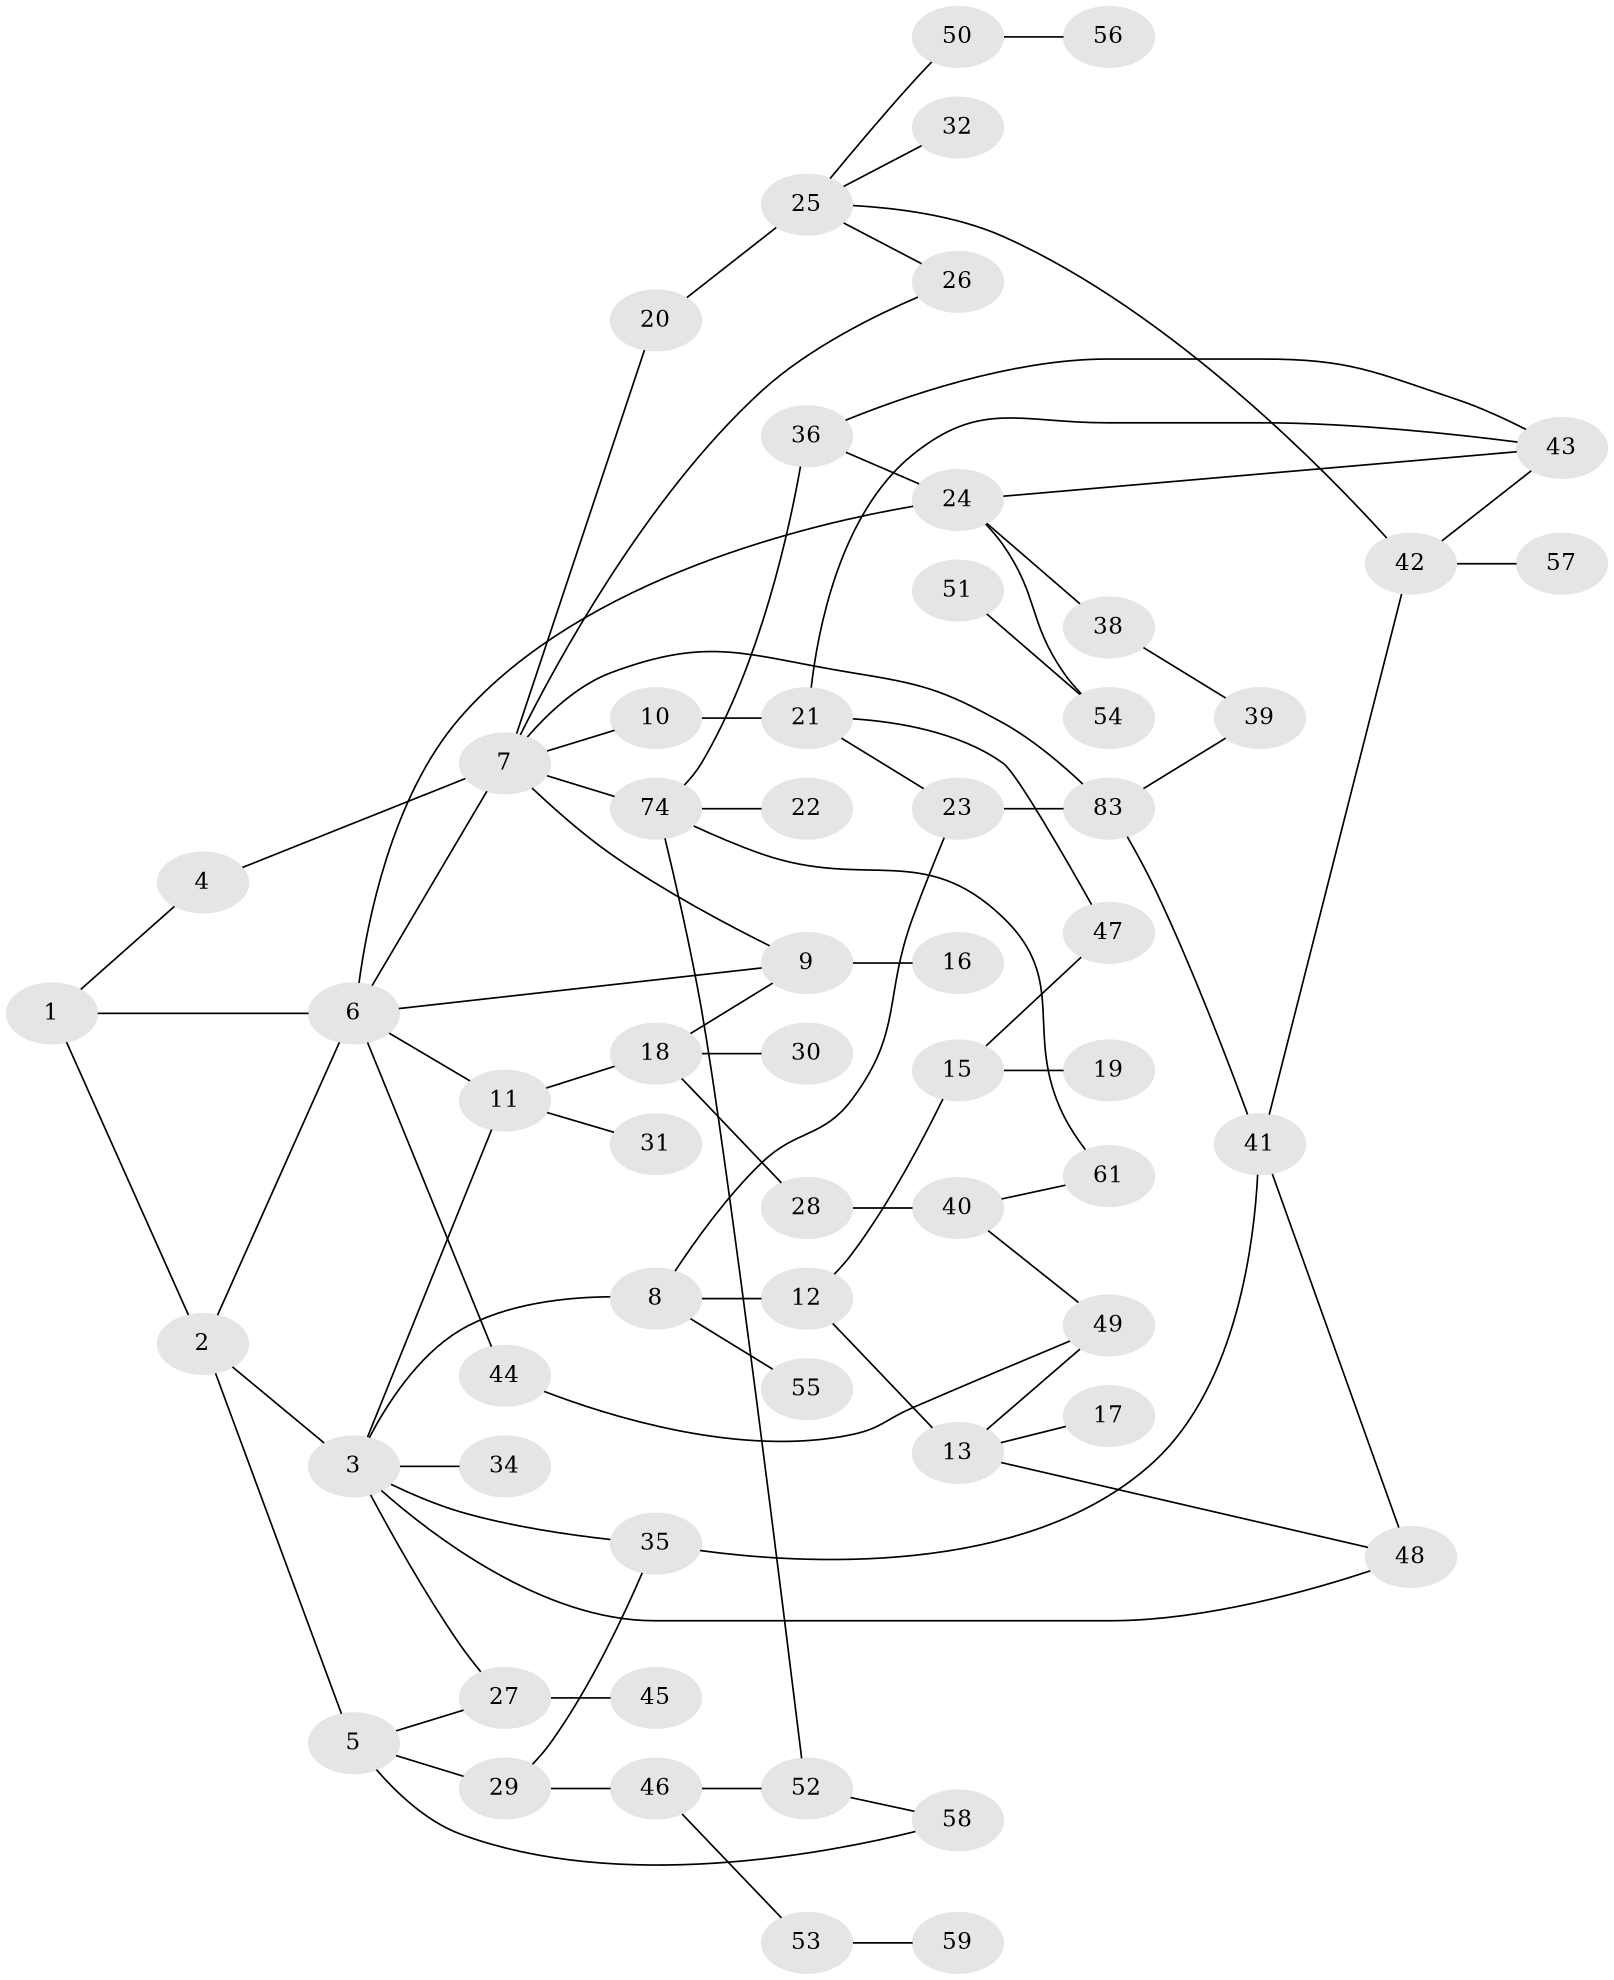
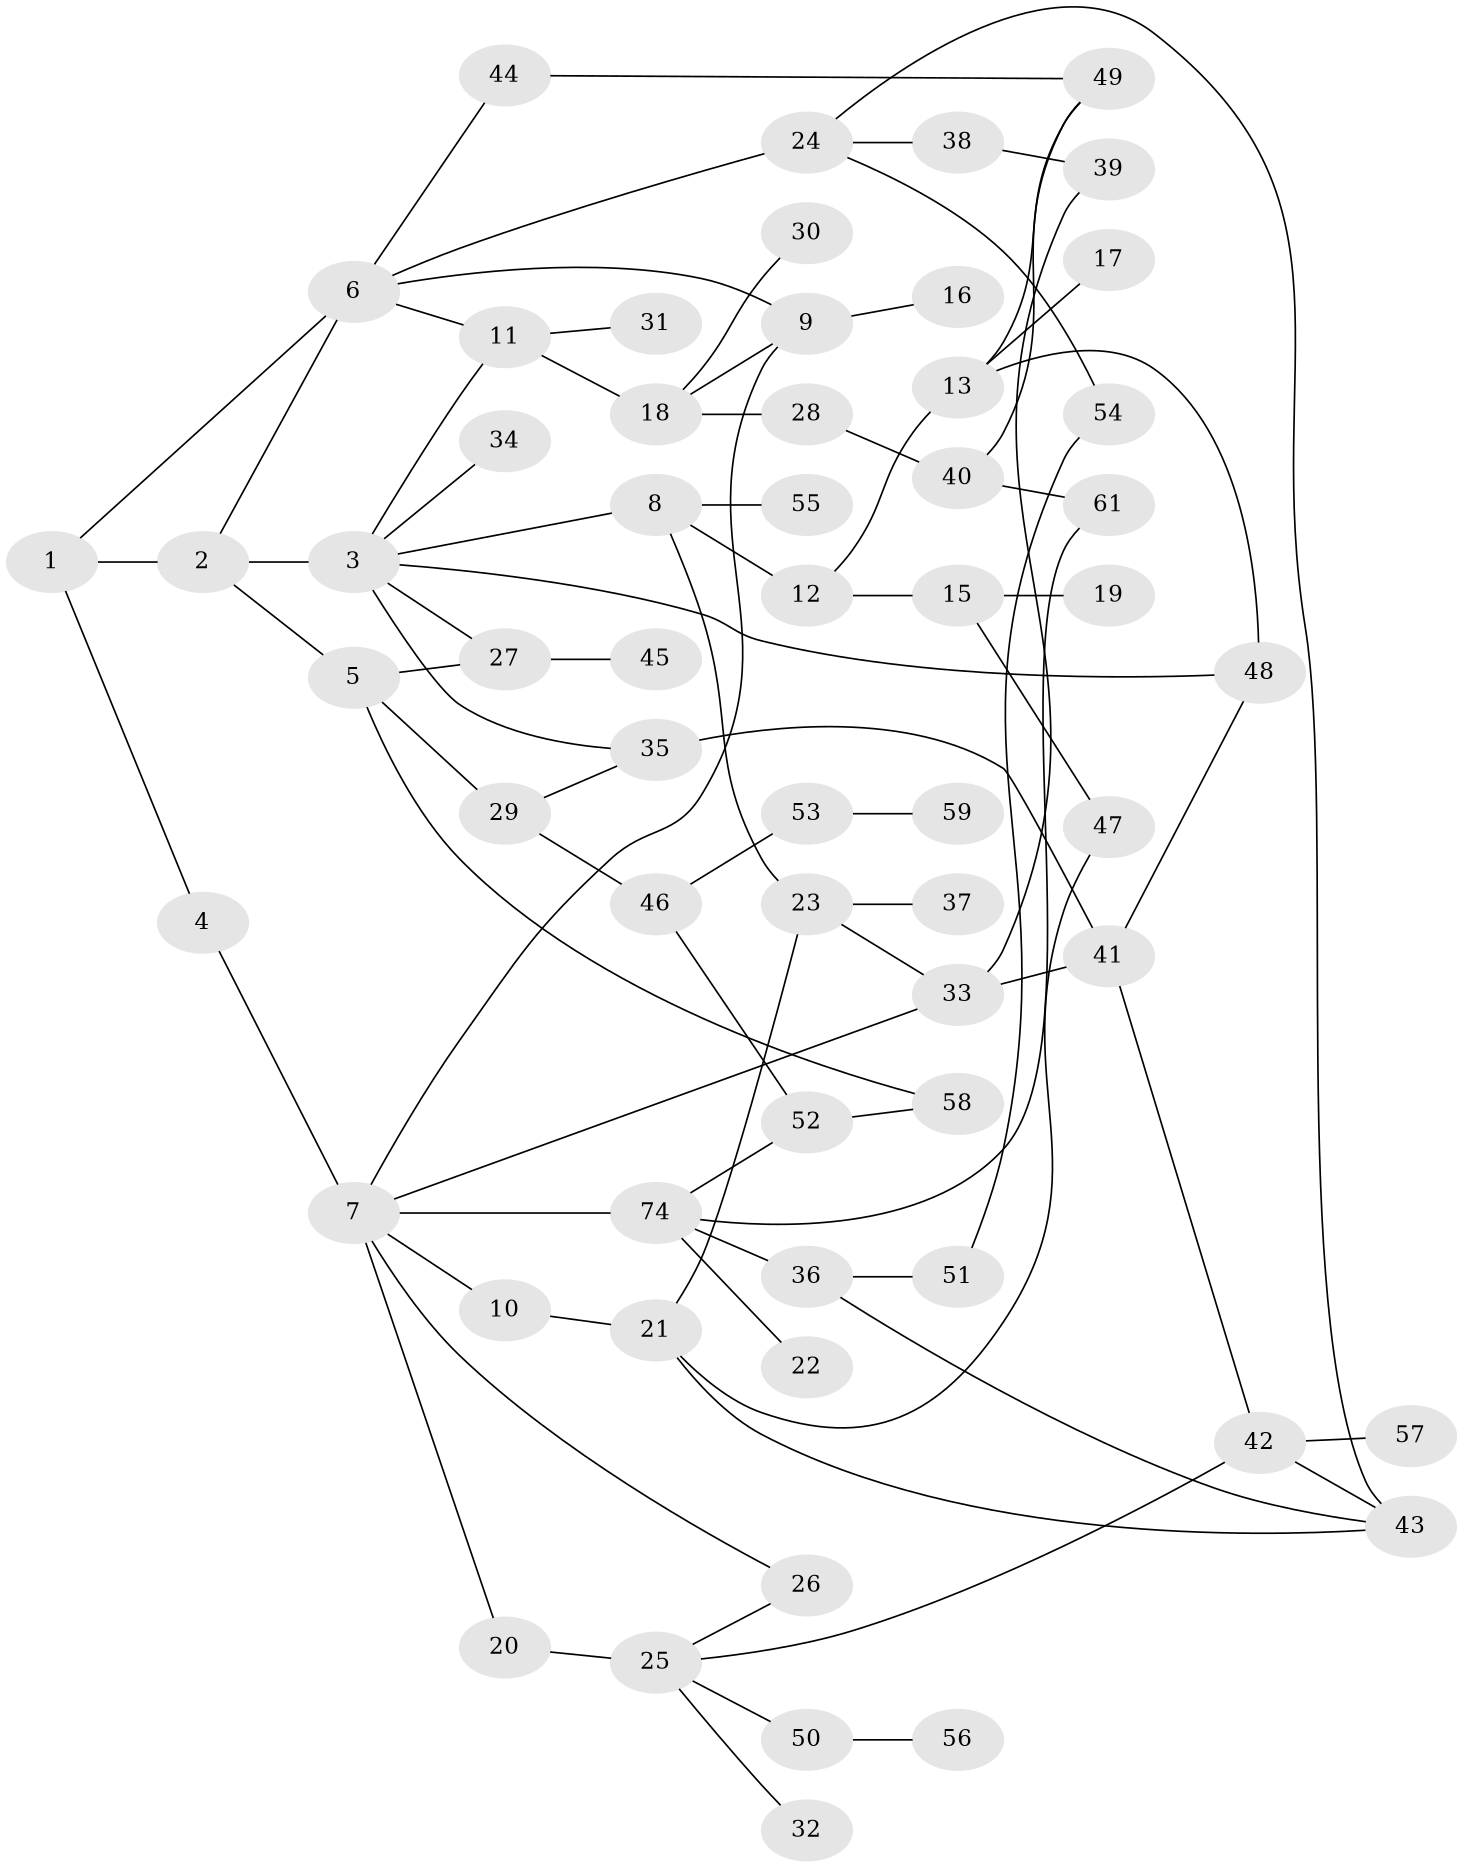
(883, 468) -> (883, 1277)
(1109, 809) -> (958, 995)
(429, 888) -> none
none -> (958, 904)
